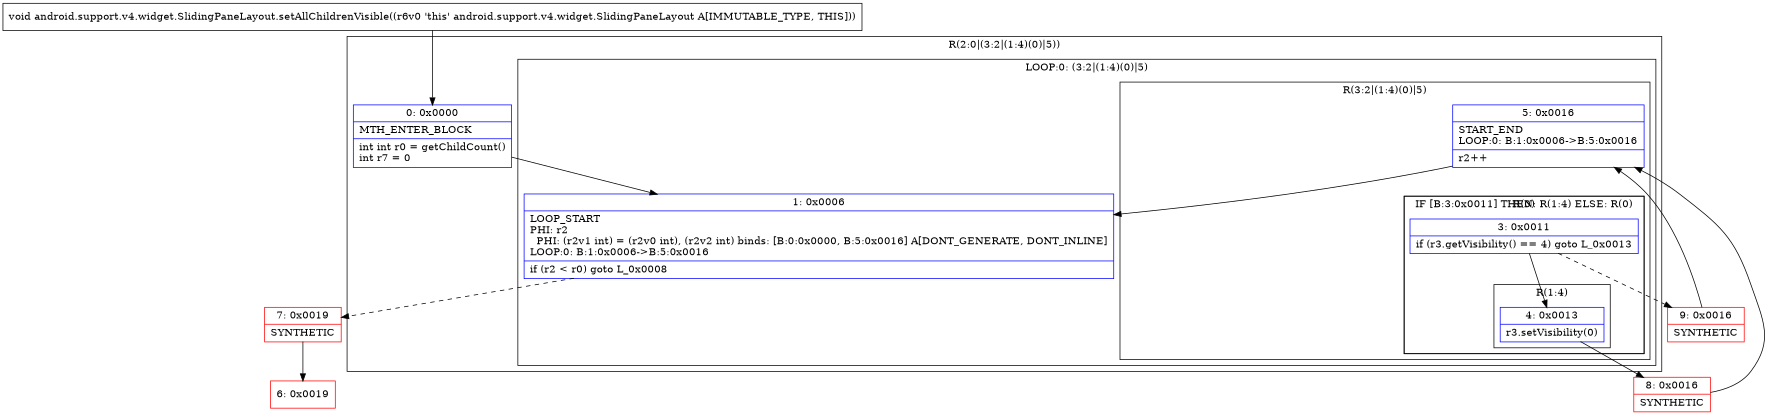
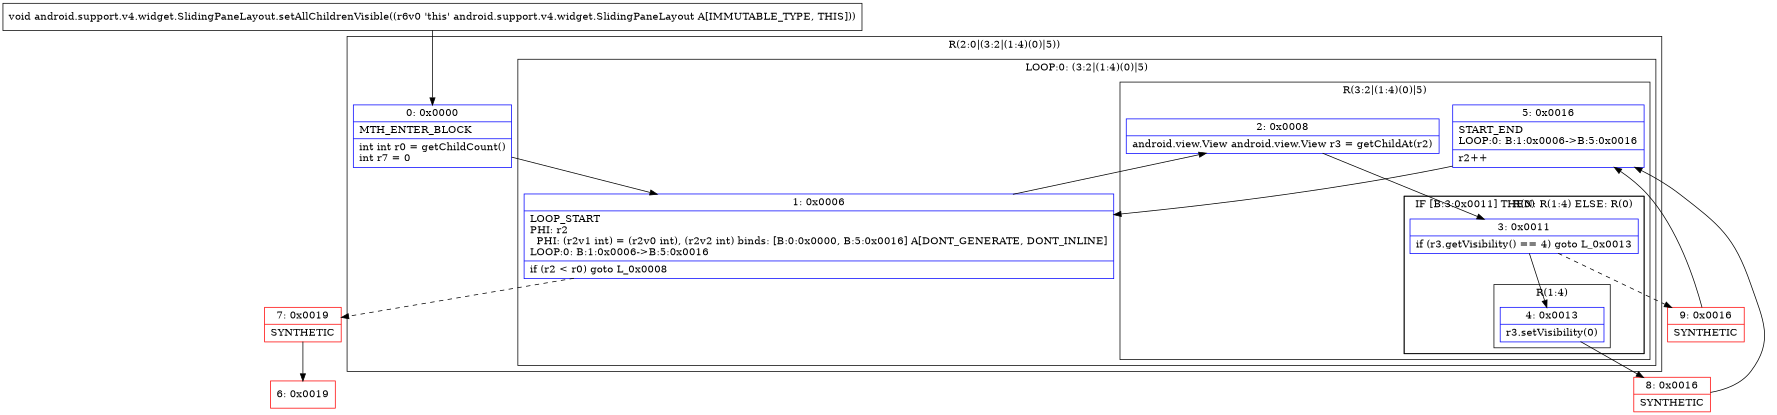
none -> (1283, 136)
